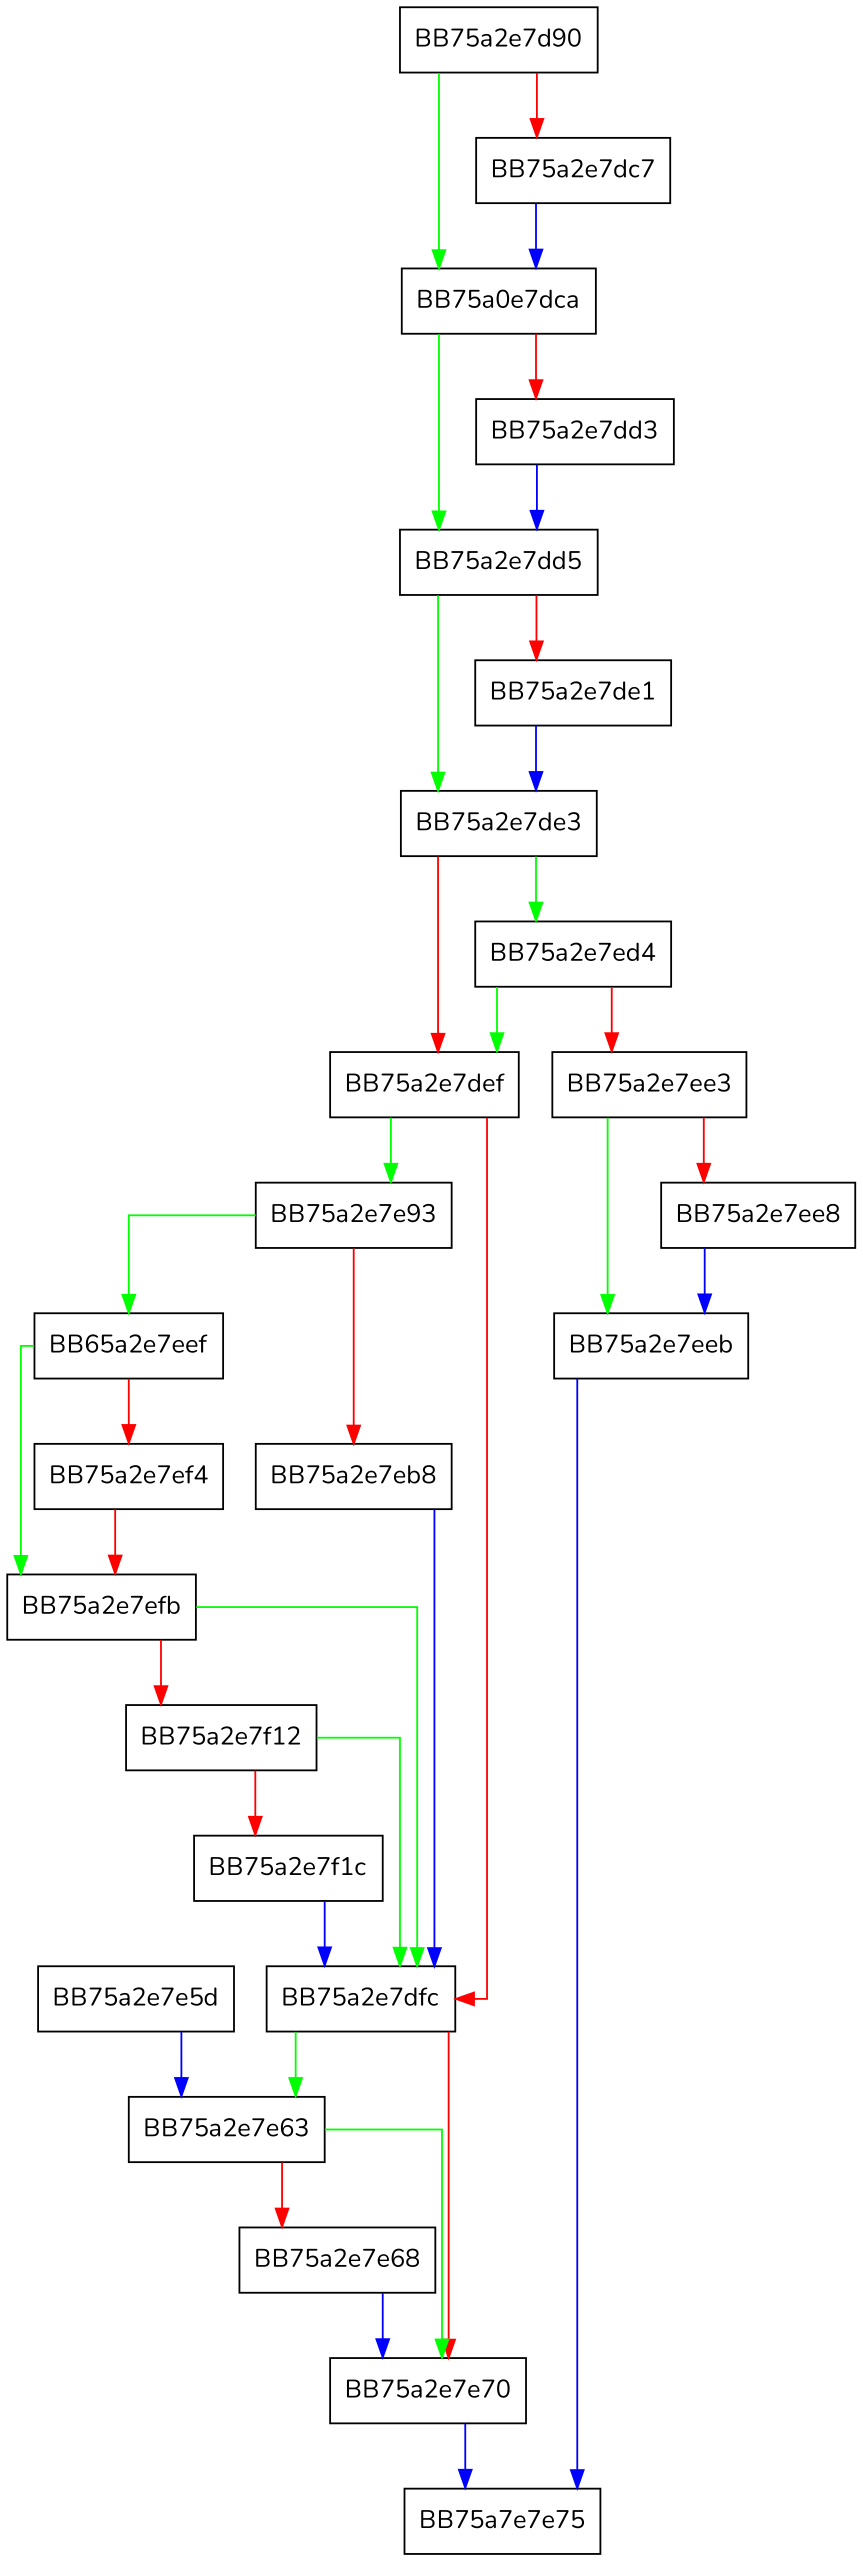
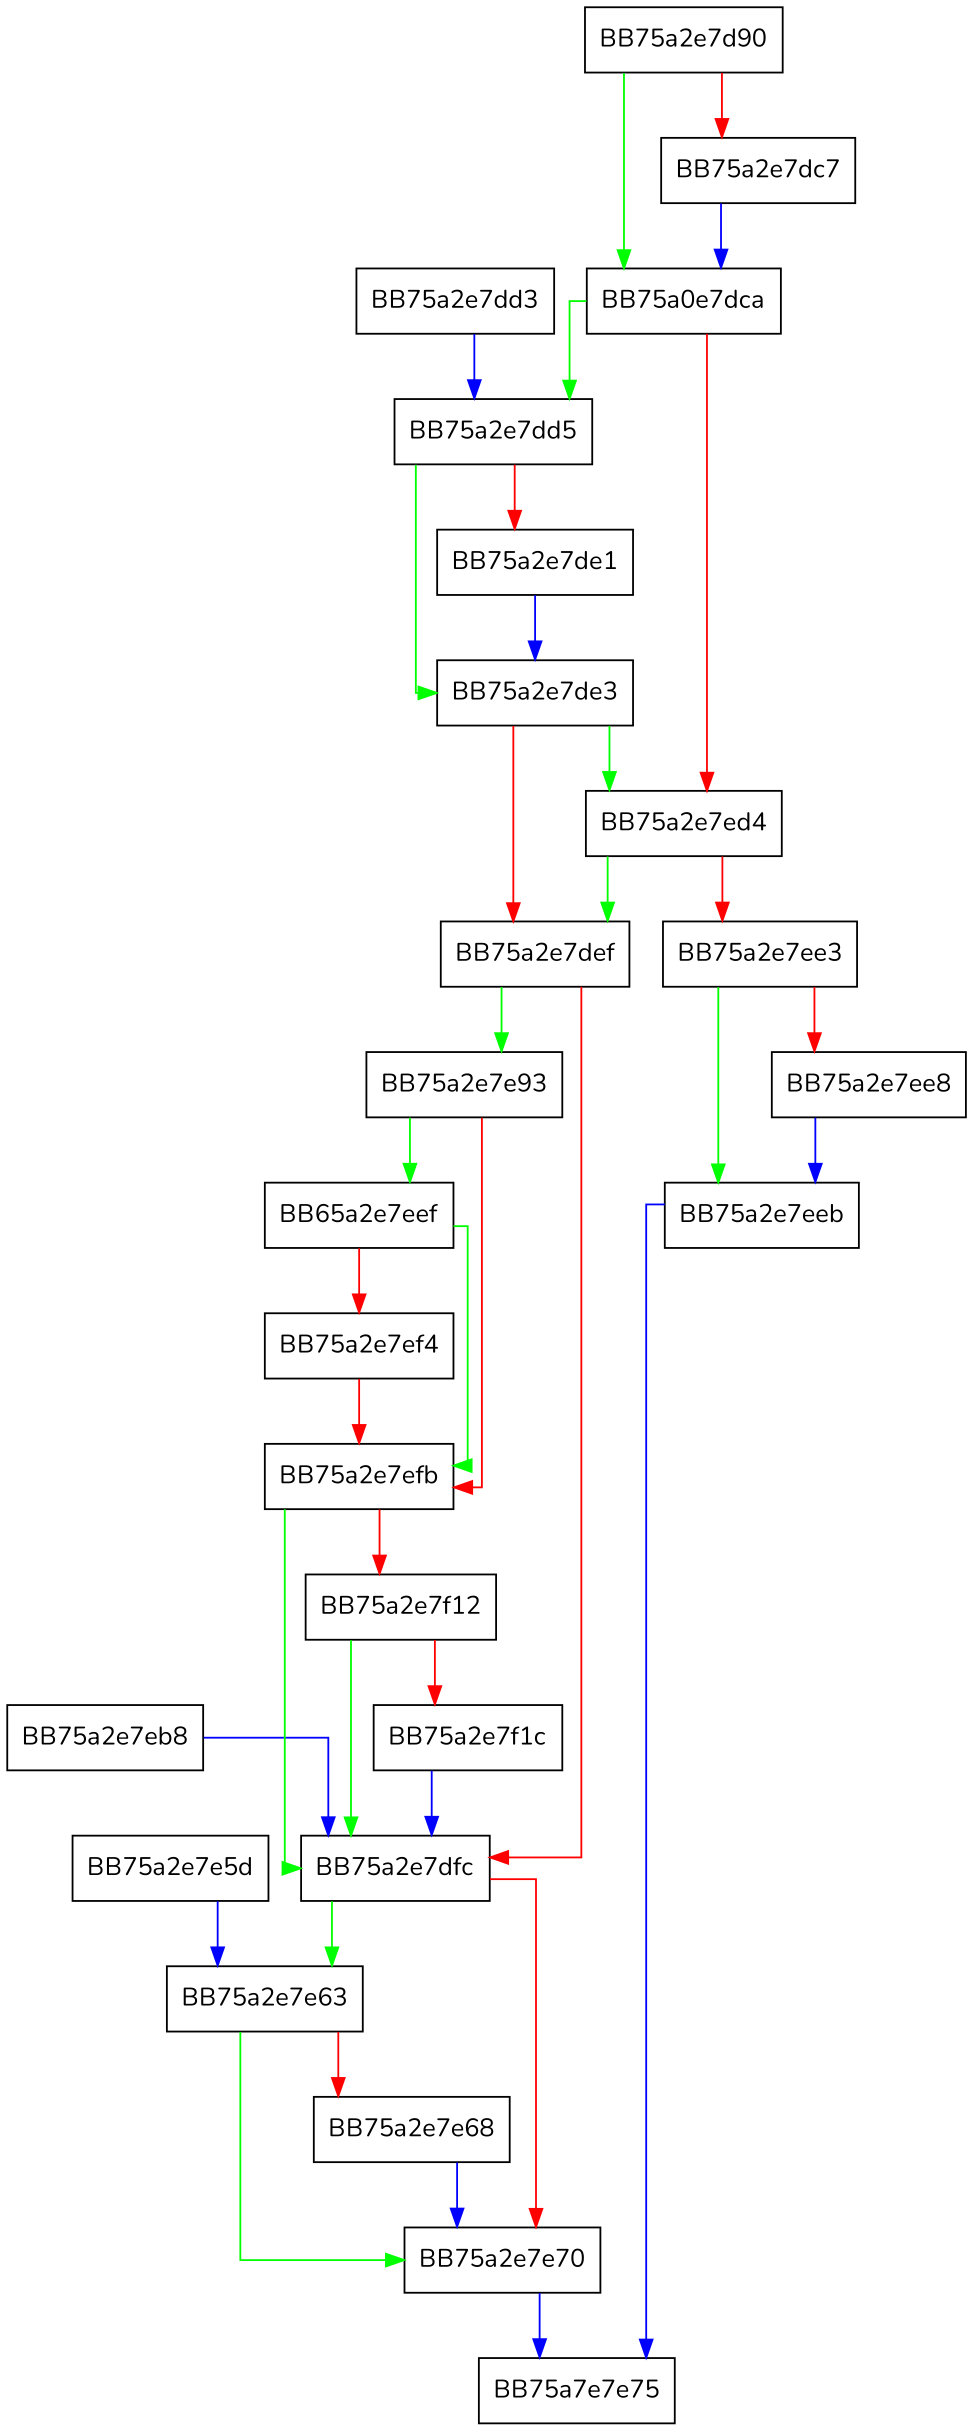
(536, 357) -> (707, 553)
(354, 1337) -> (482, 1307)
